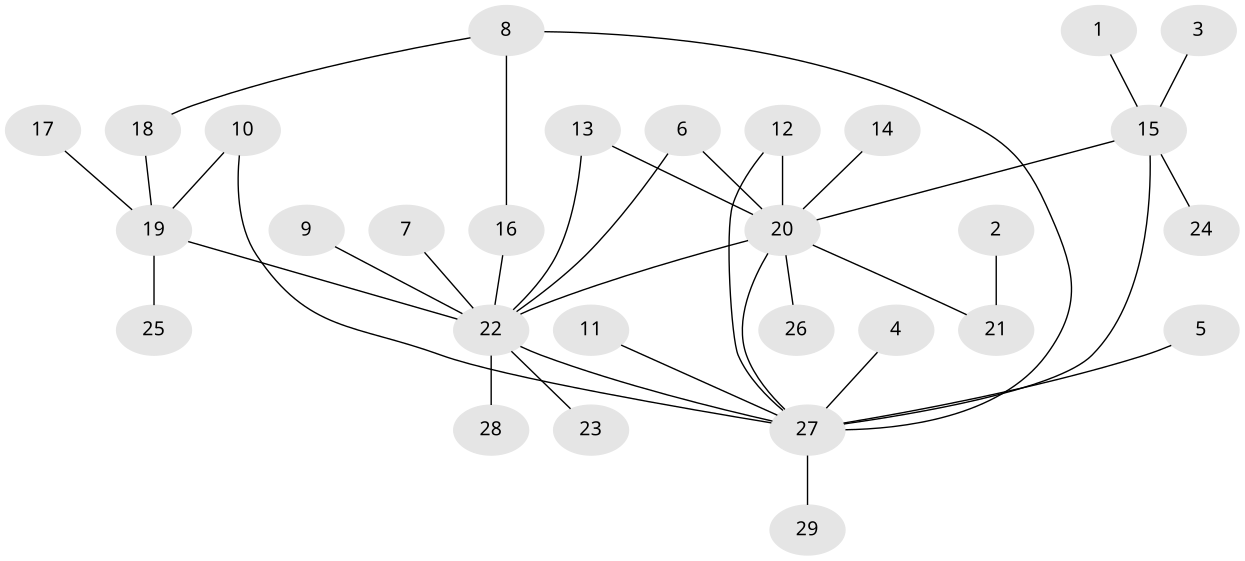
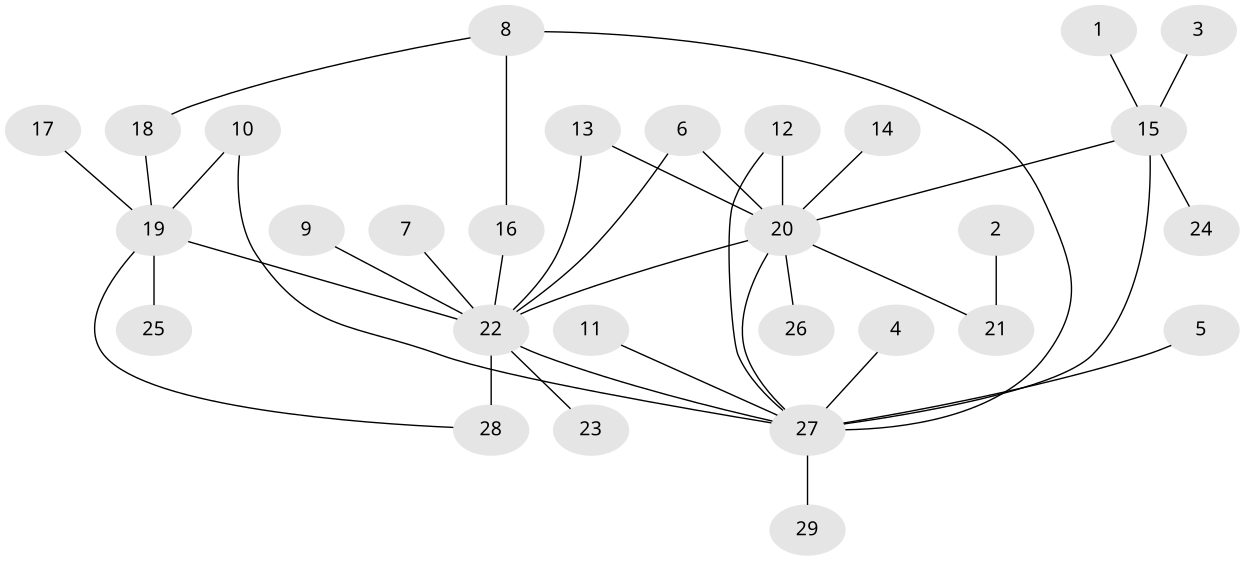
none -> (216, 401)
